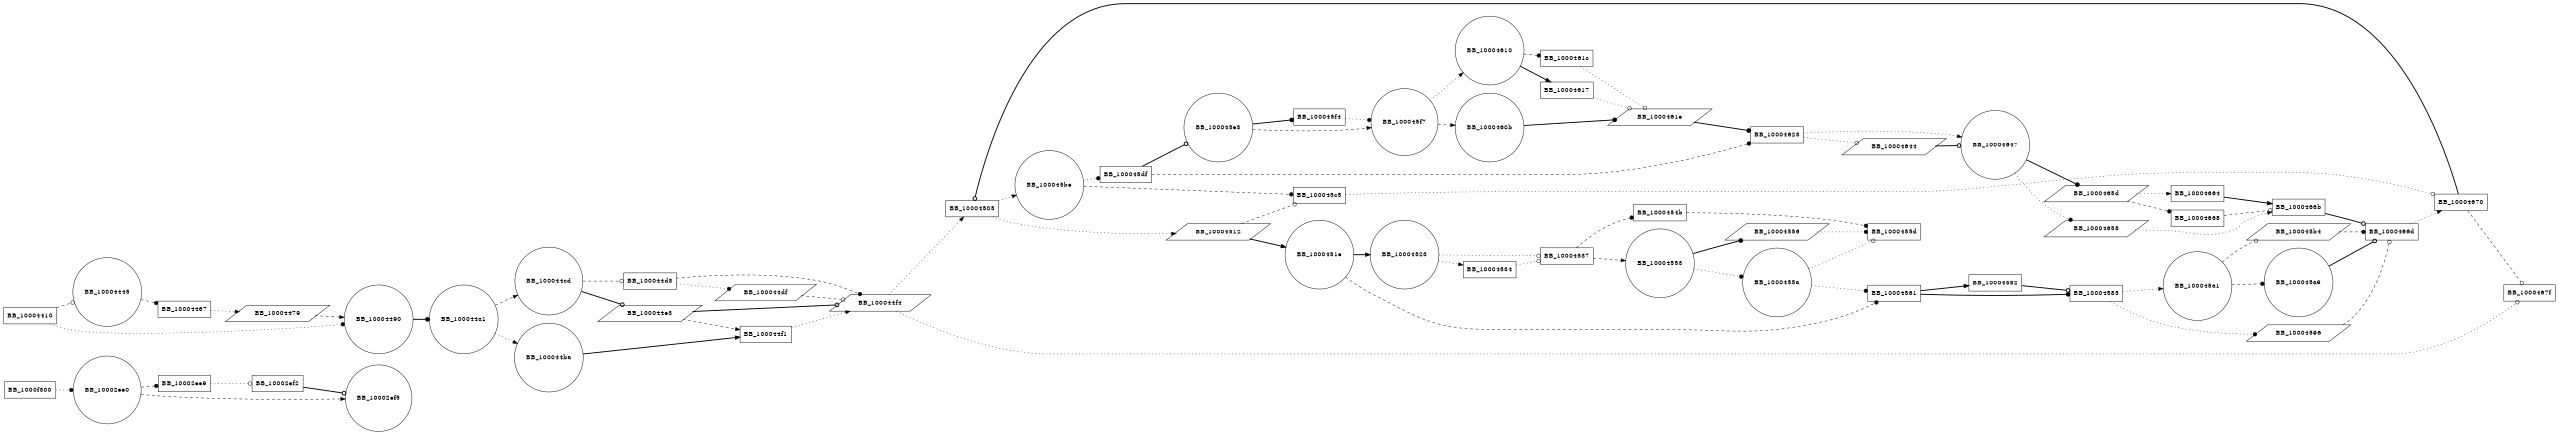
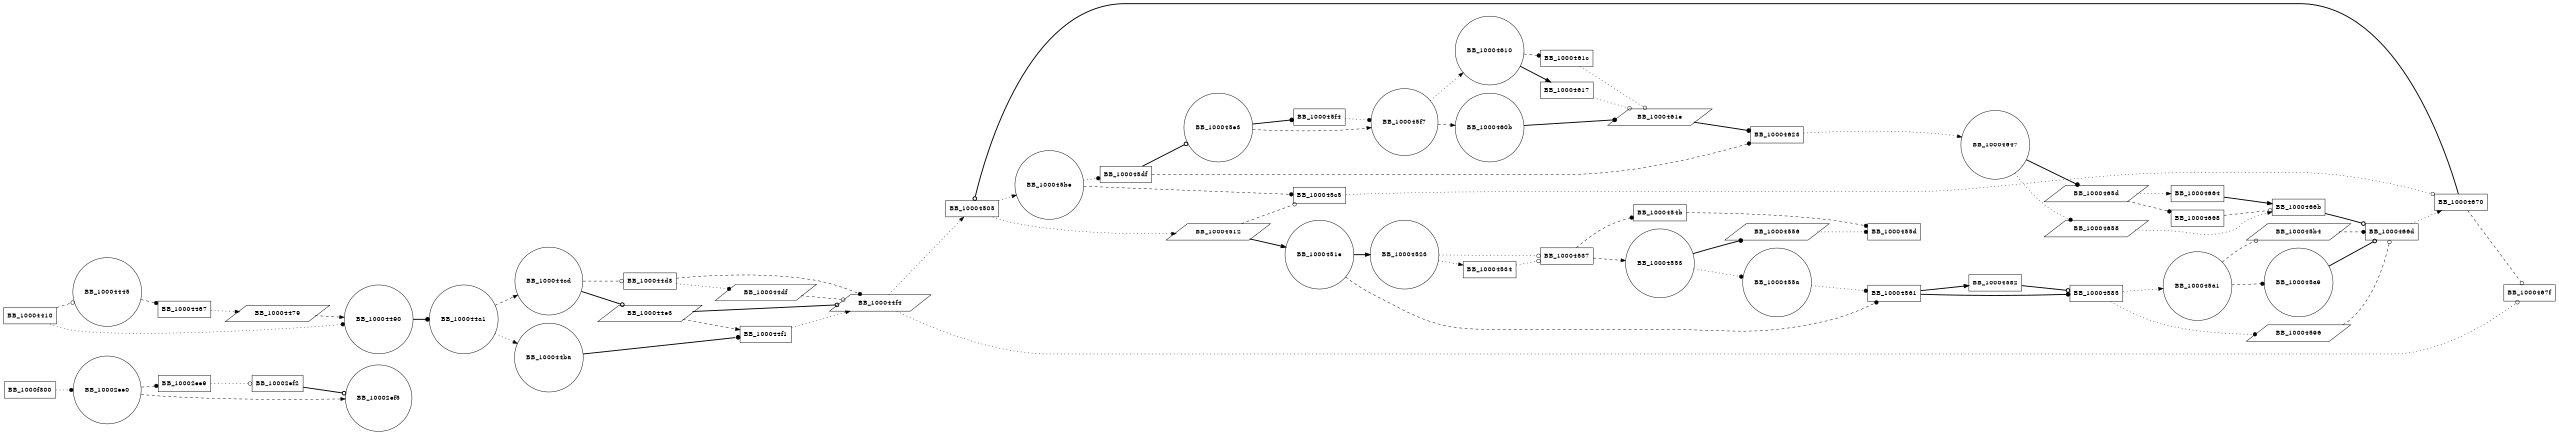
(1894, 147) -> none
(1840, 255) -> none
(659, 346) -> (659, 346)
